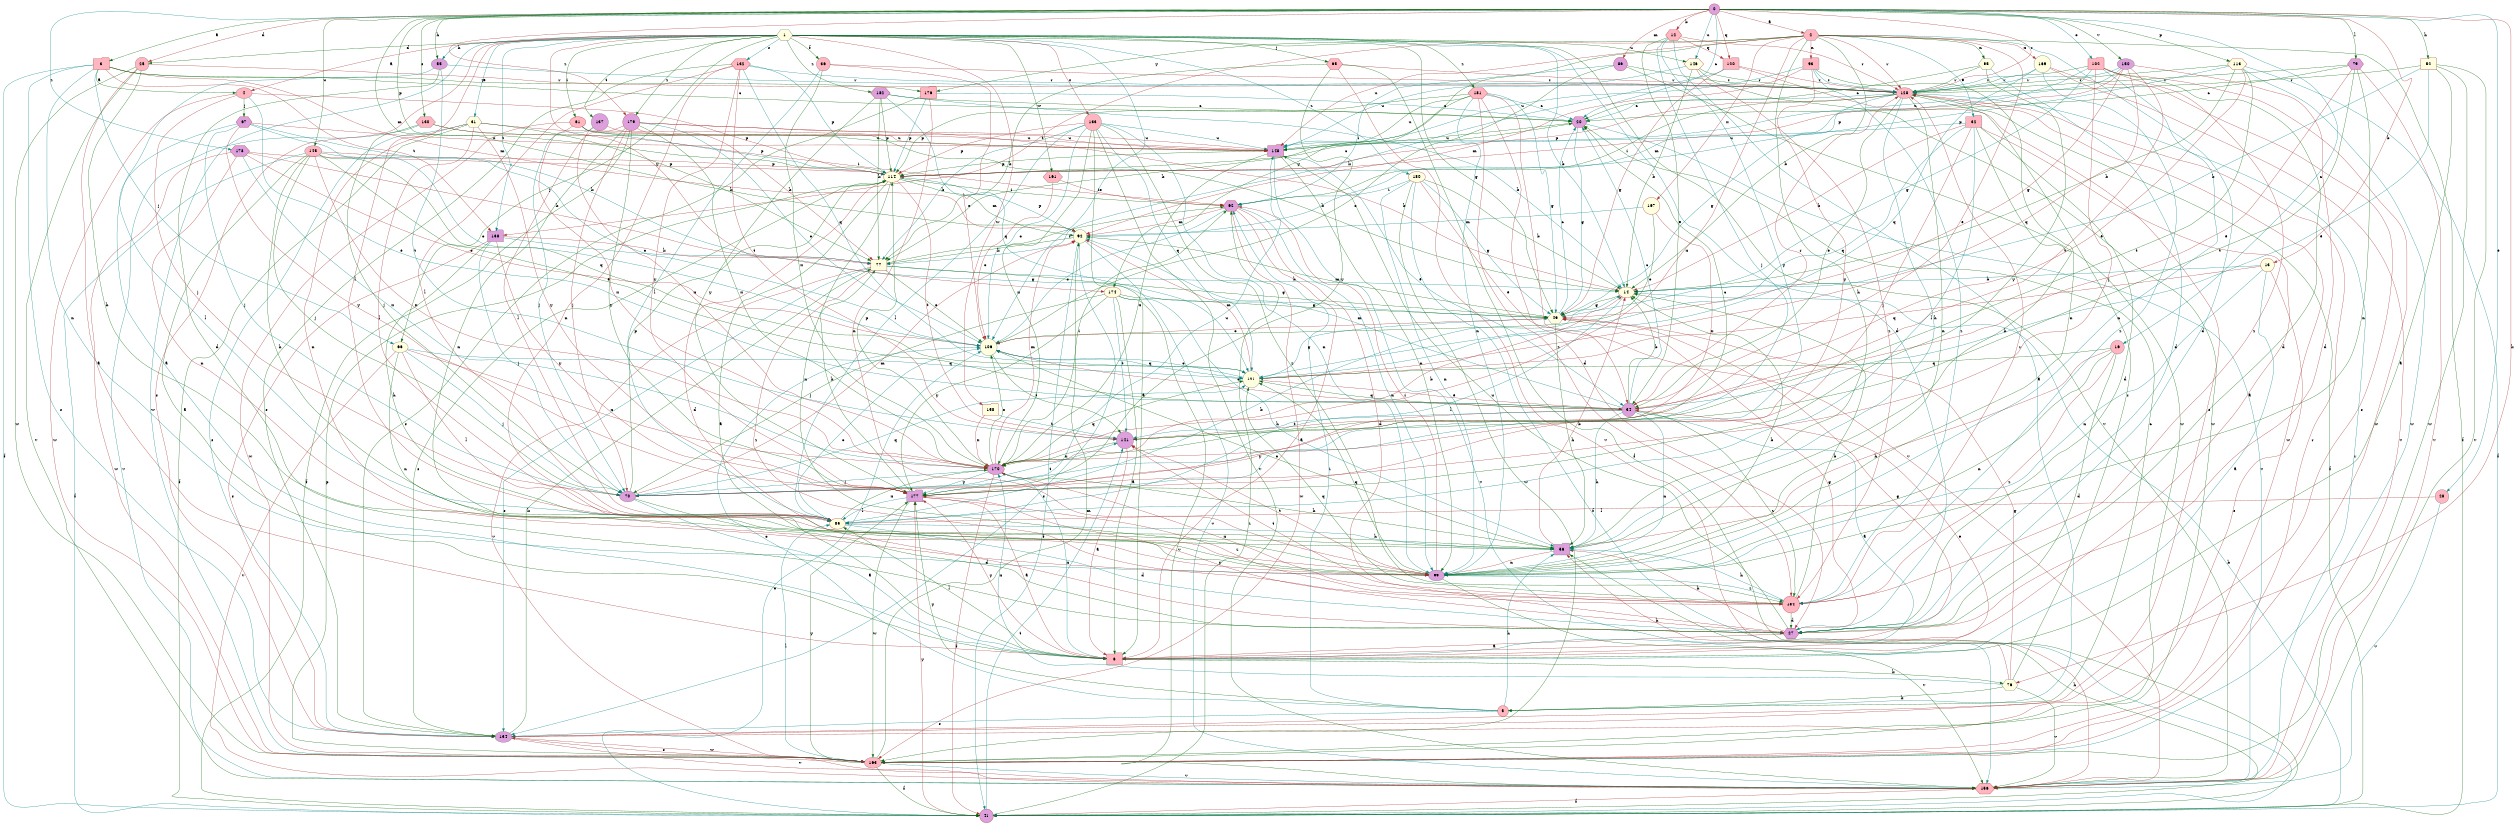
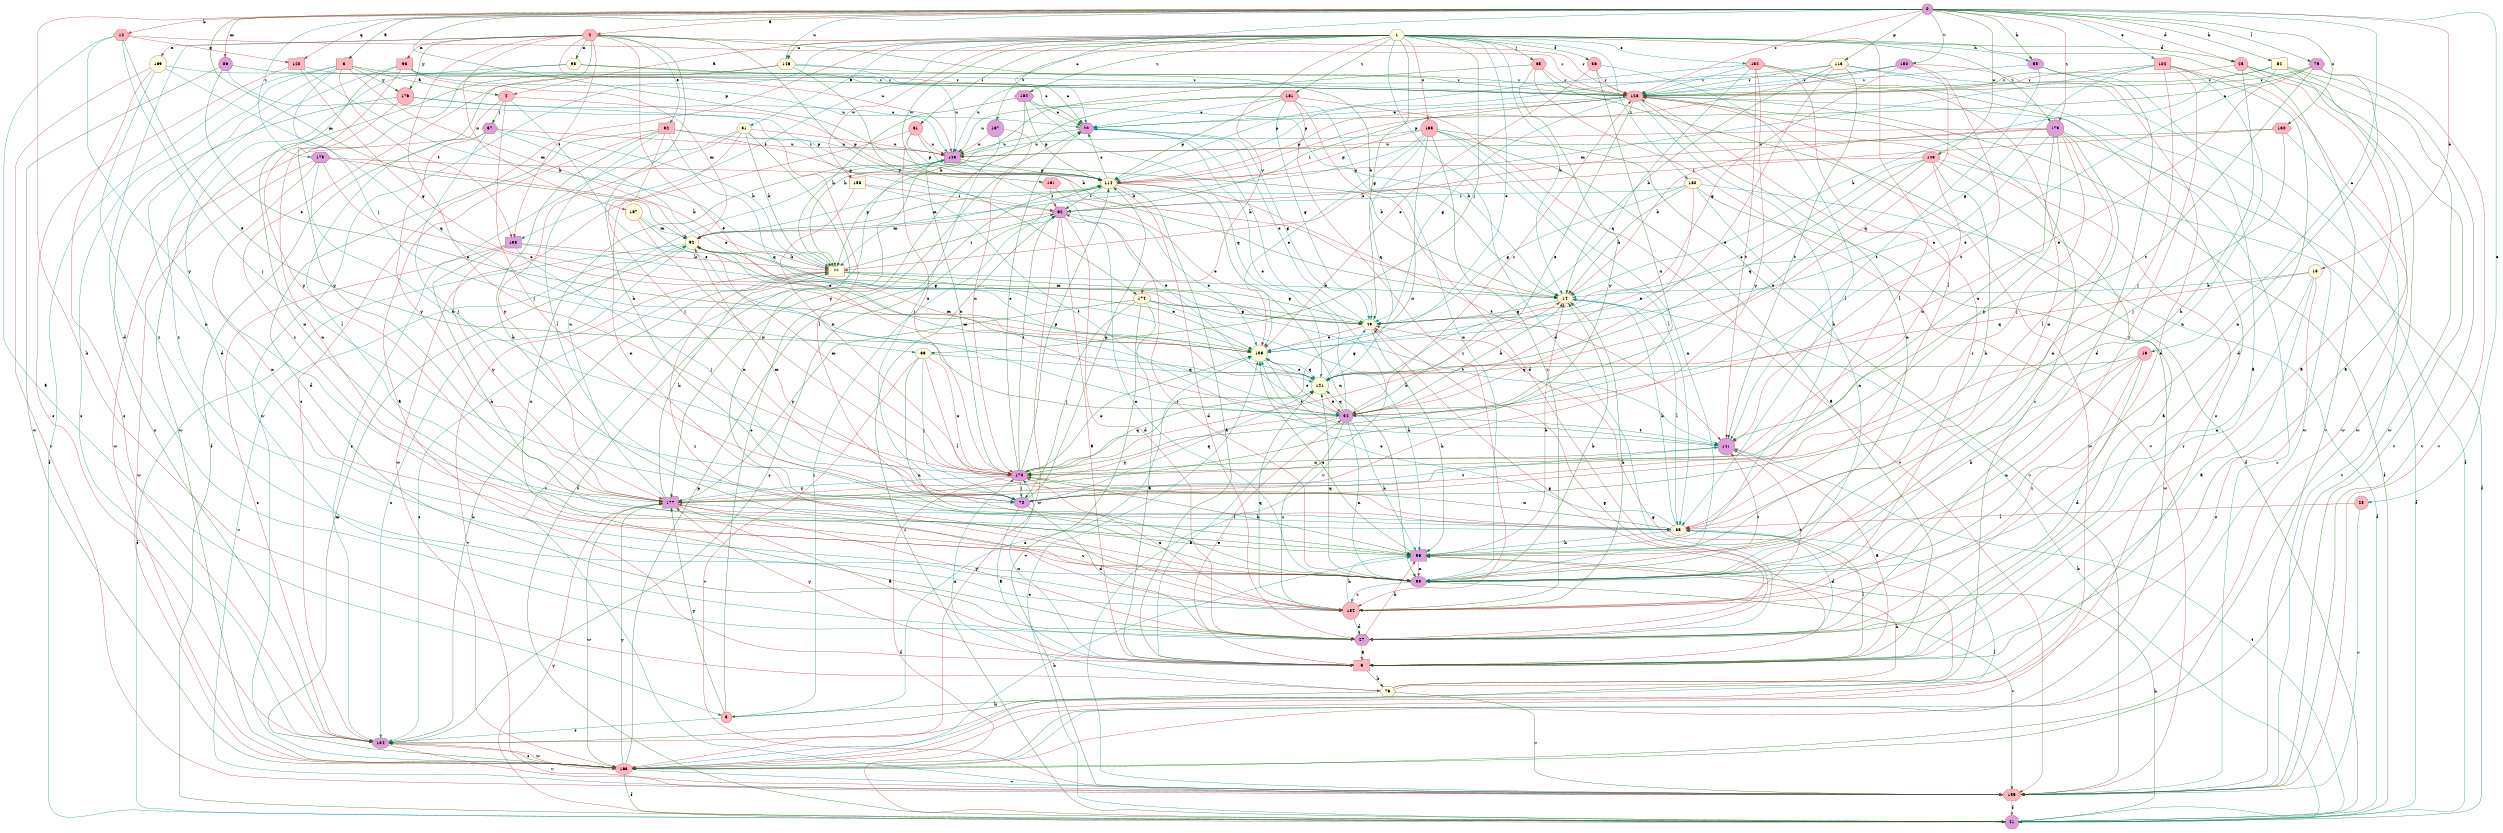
(929, 93) -> (405, 96)
(578, 122) -> (916, 128)
none -> (958, 198)
(372, 359) -> none
(1507, 622) -> (1020, 679)
